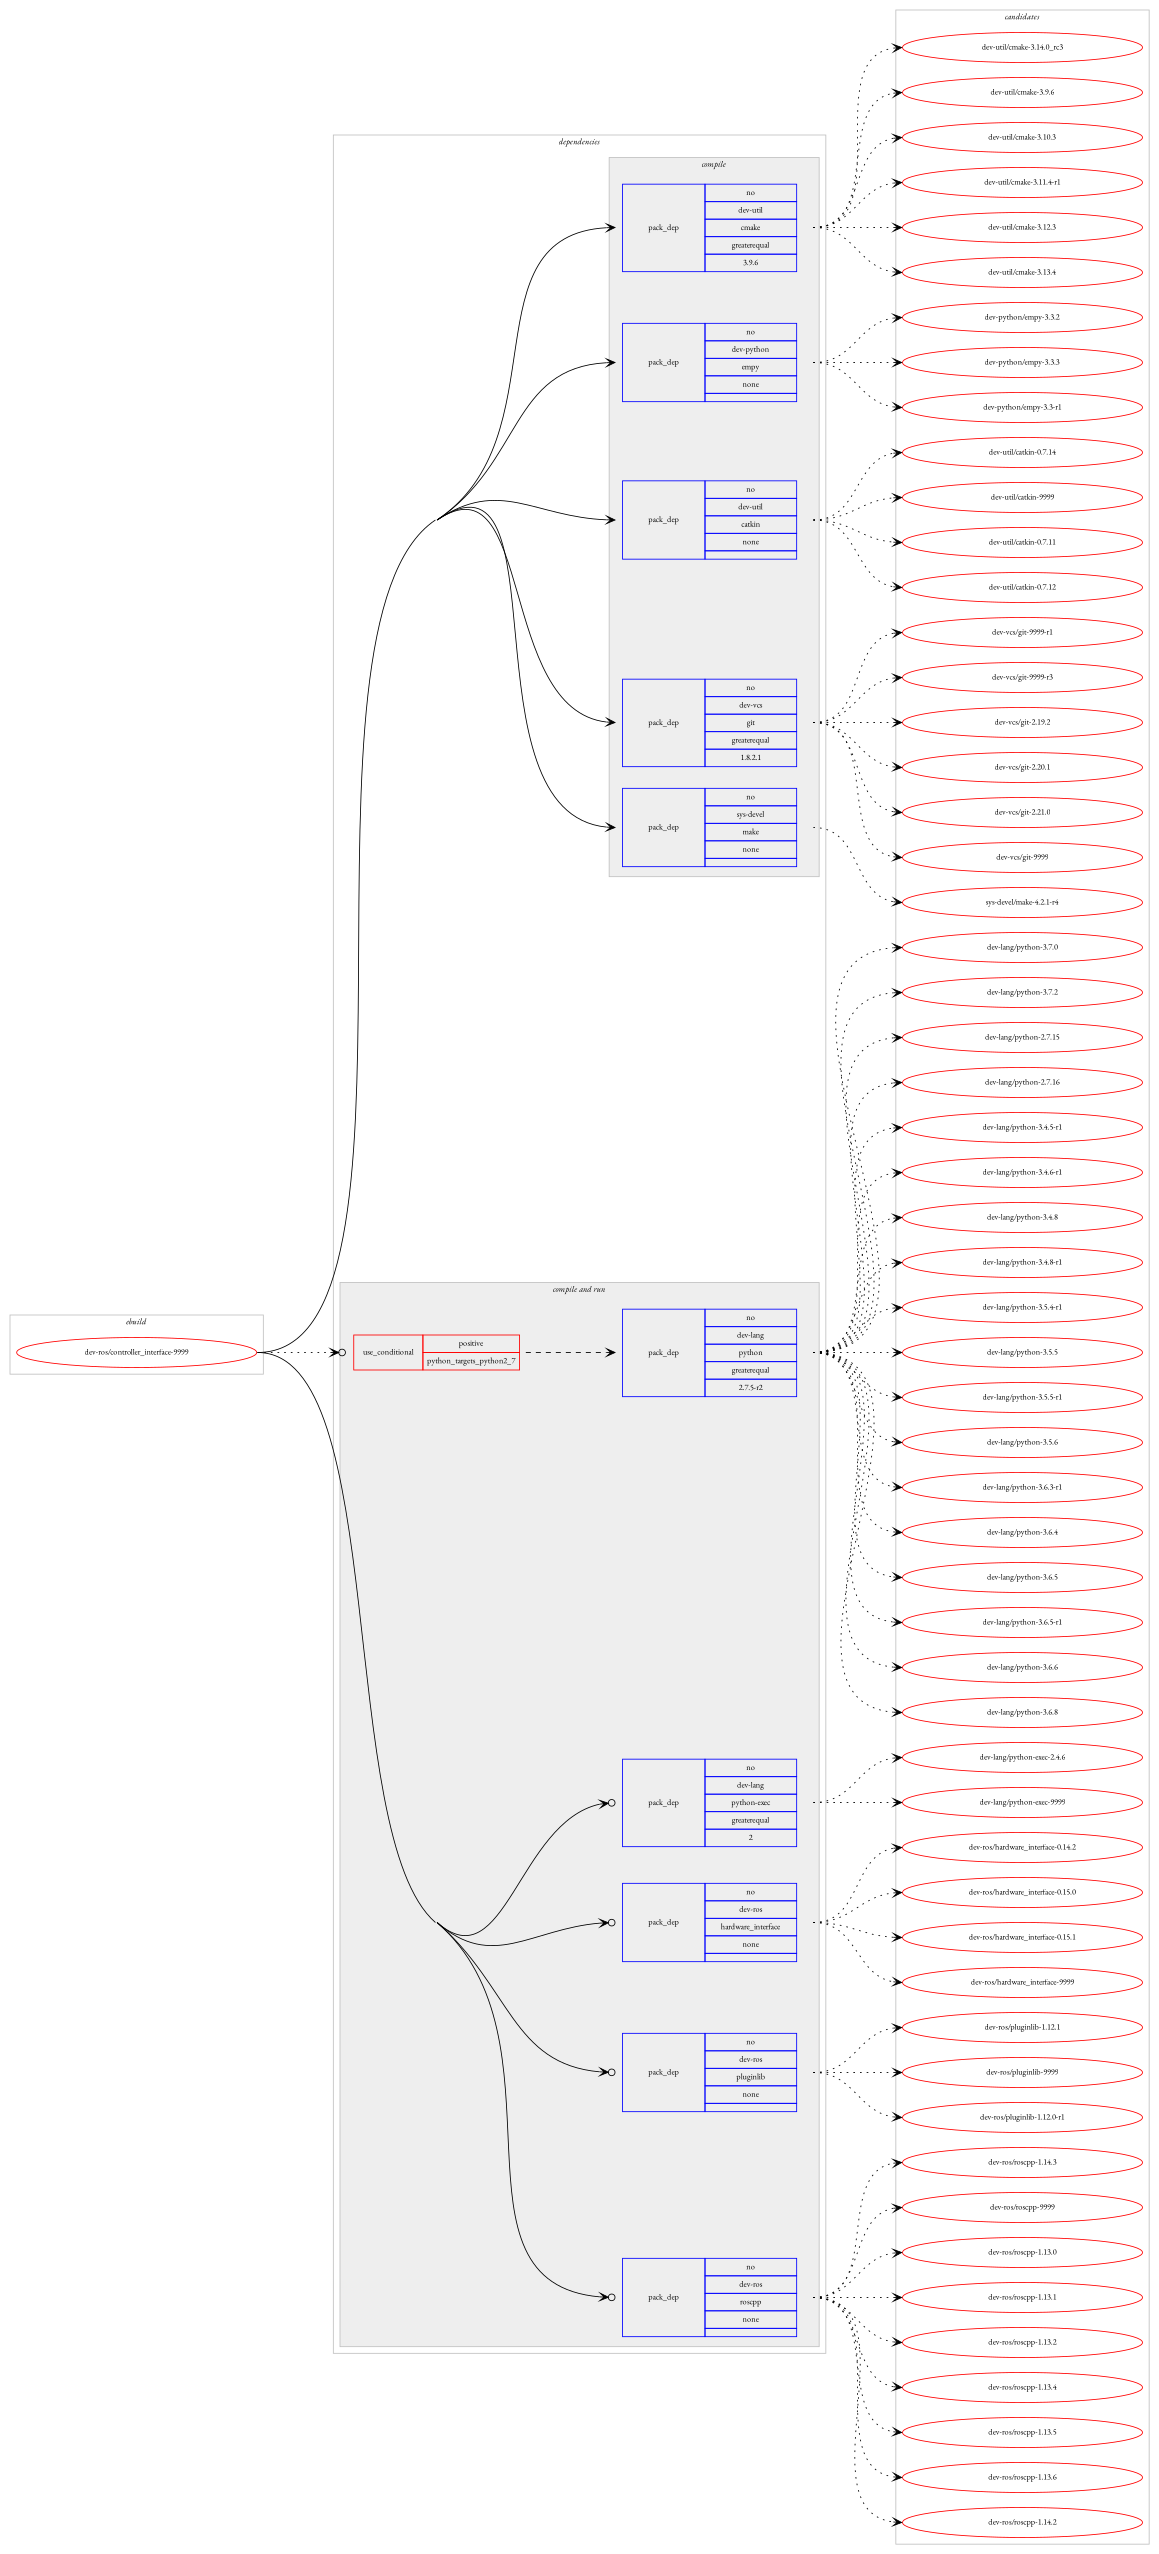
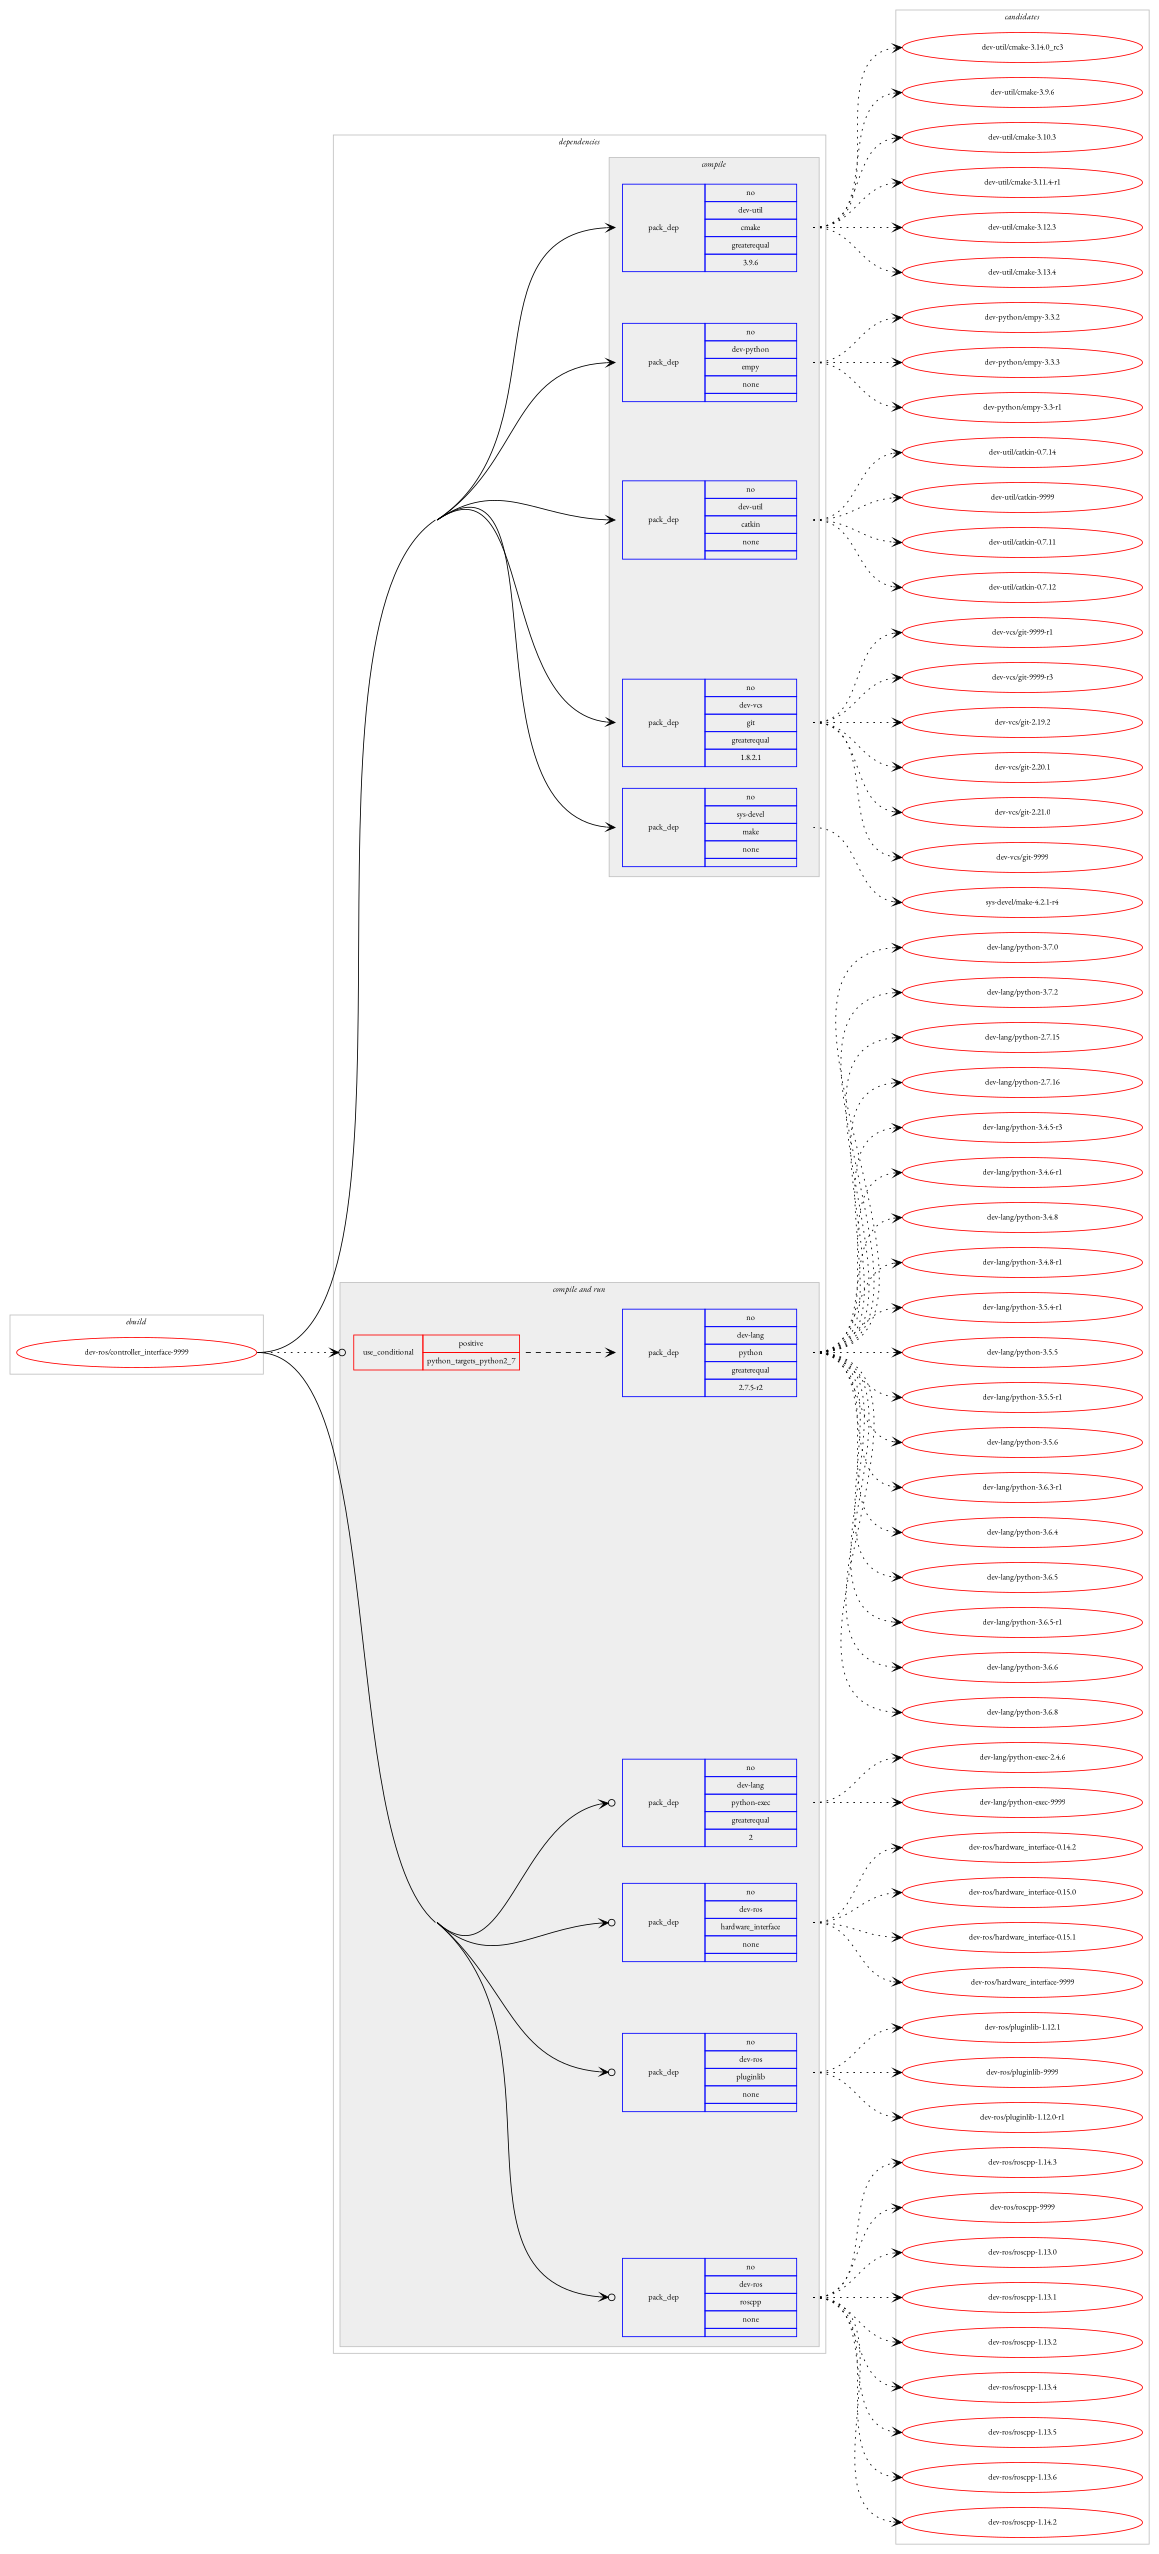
(1022, 1128) -> (1022, 1128)
